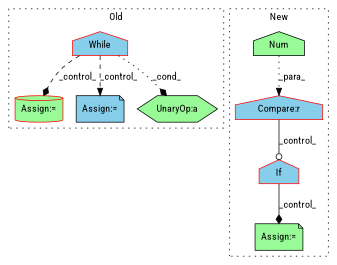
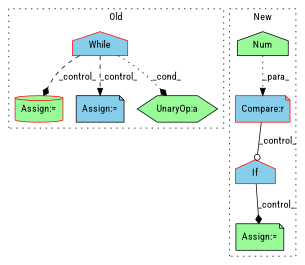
(279, 109) -> (263, 109)
